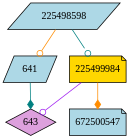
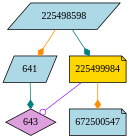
(78, 39) -> (78, 39)
(49, 40) -> (49, 40)
